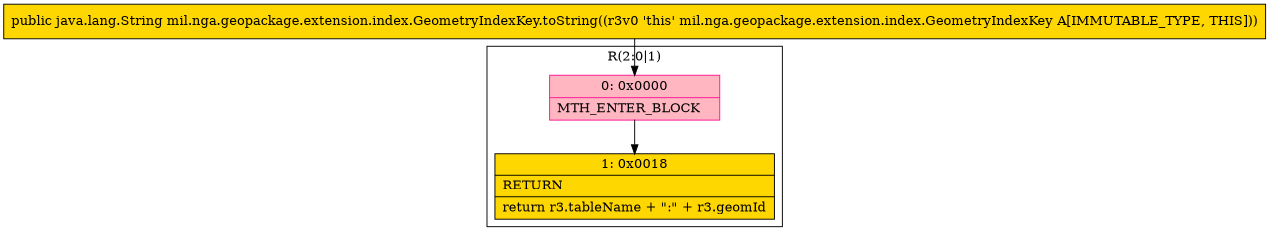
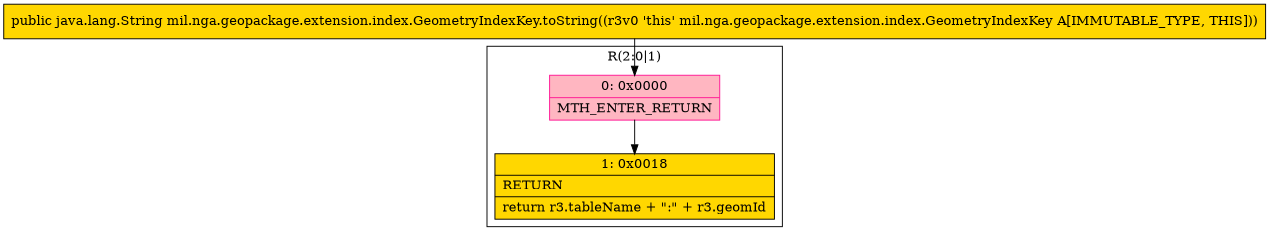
(629, 108) -> (635, 108)
